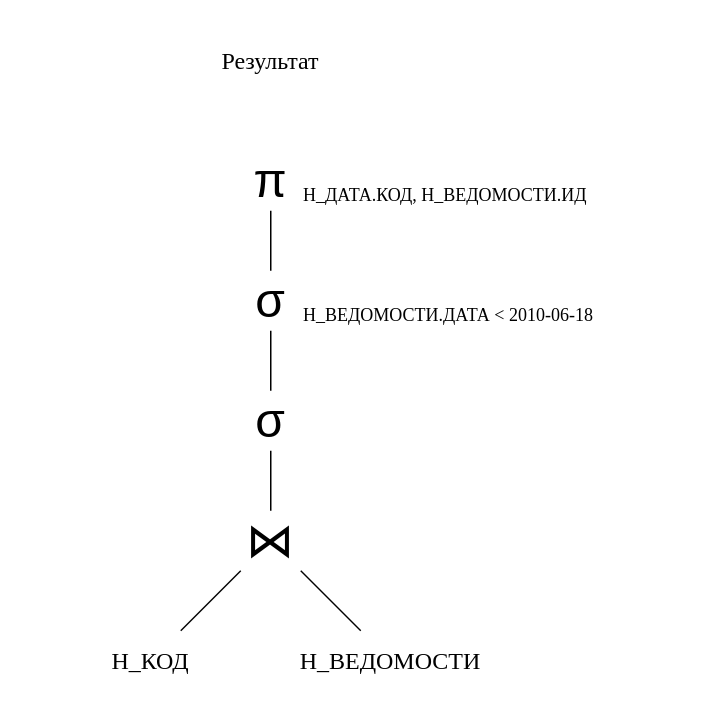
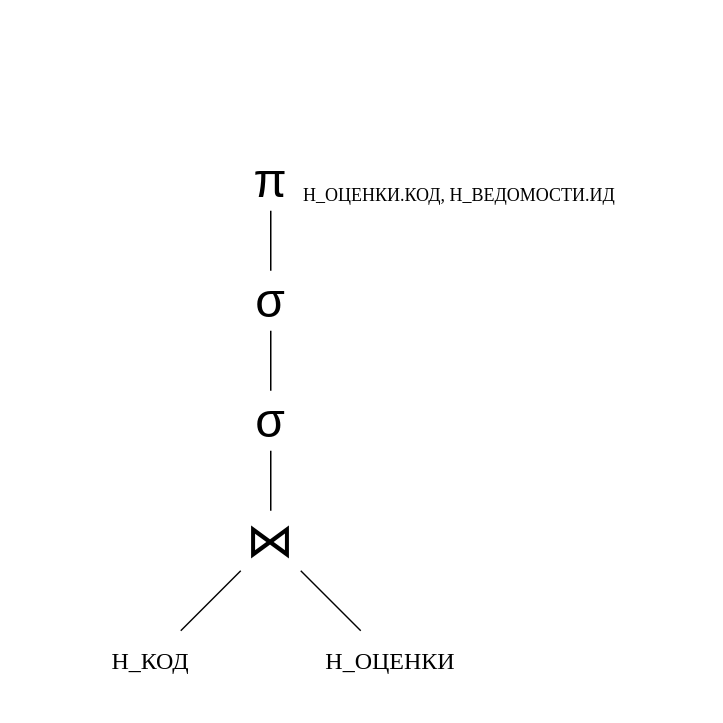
(271, 61) -> none
(425, 196) -> (436, 196)
(496, 316) -> none
(391, 661) -> (391, 661)
